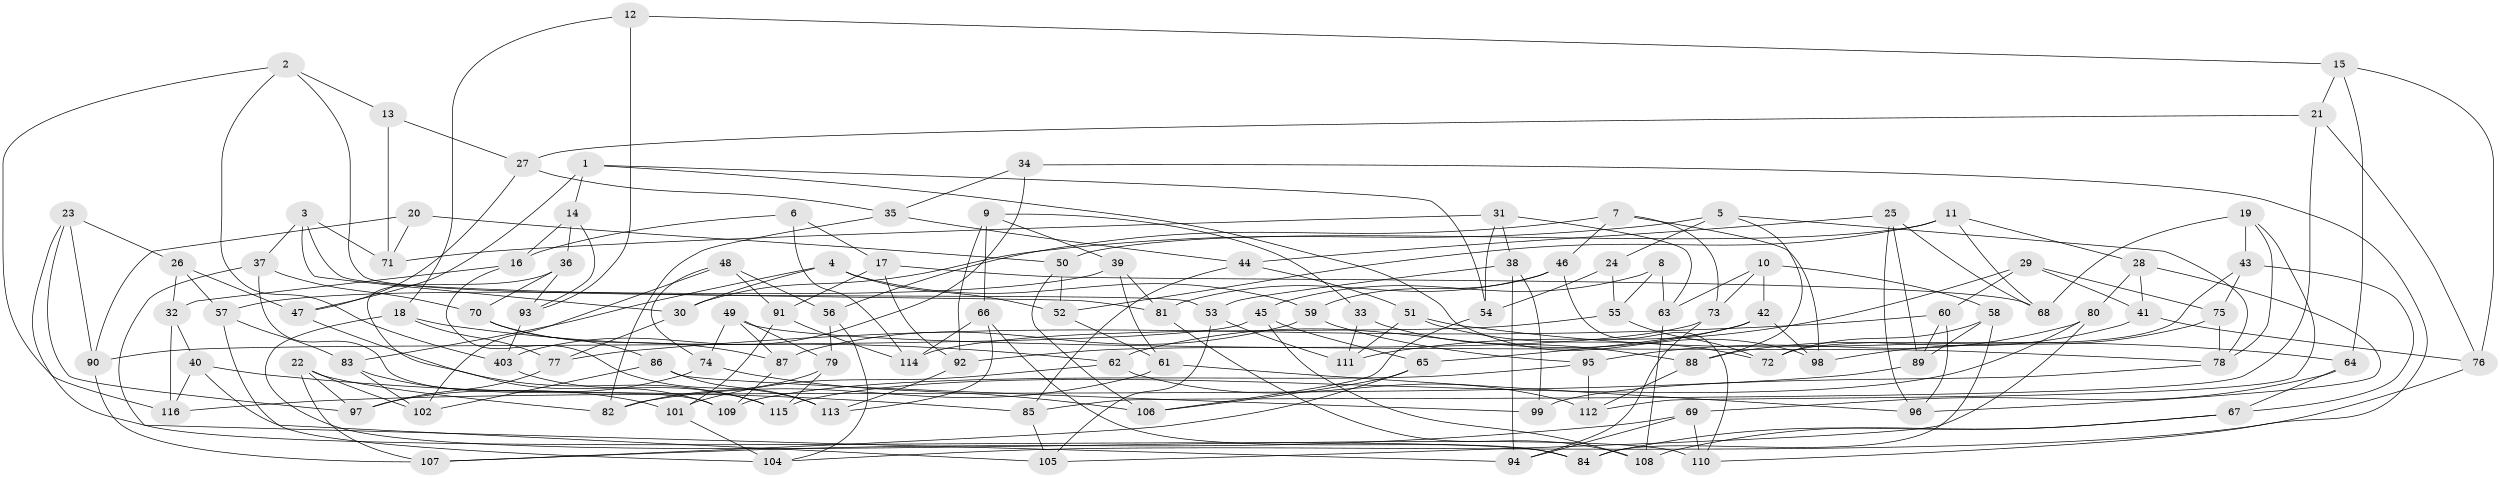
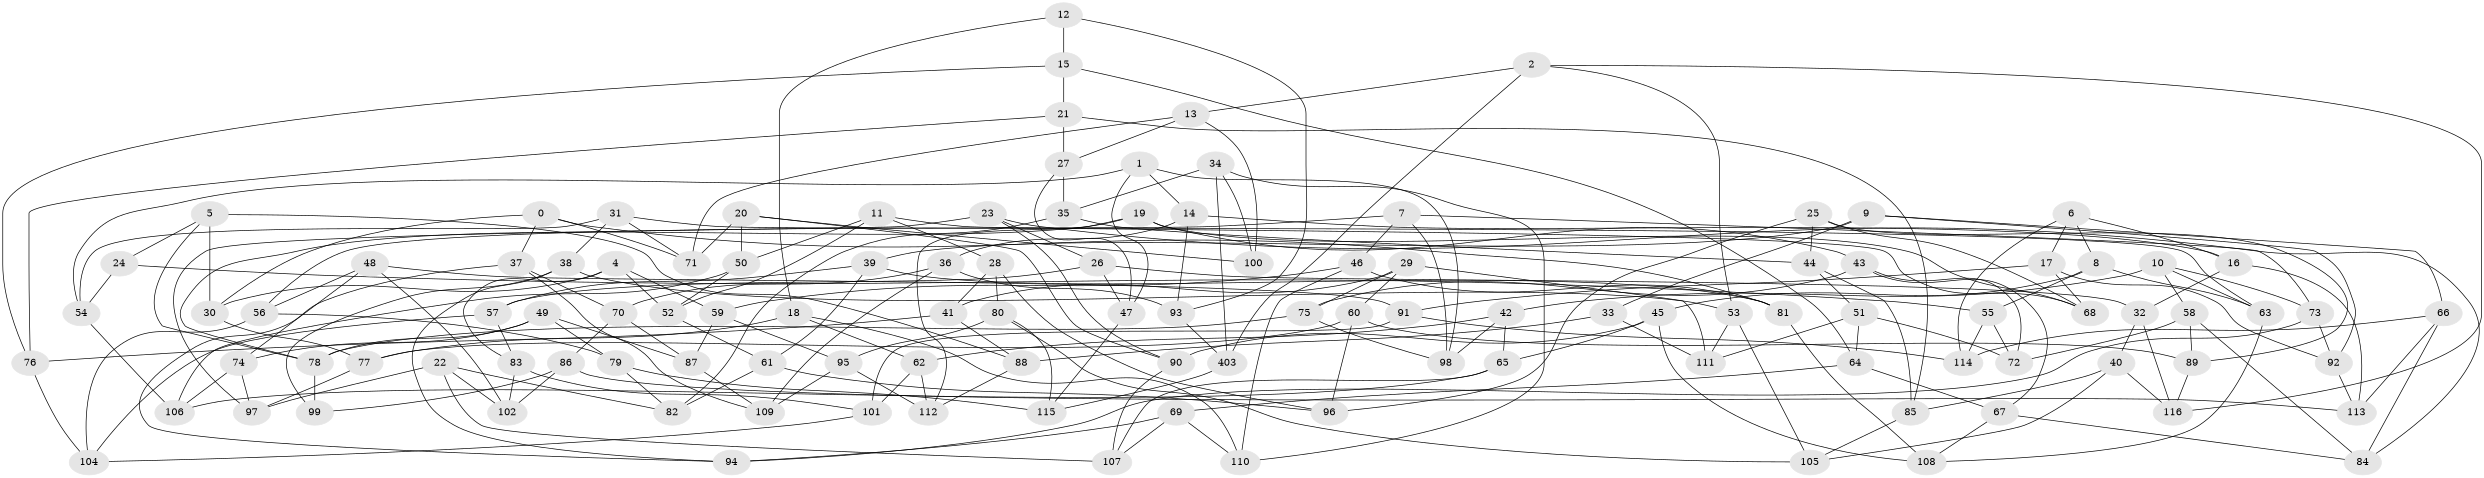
(305, 214) -> (541, 214)
none -> (2087, 245)
none -> (1254, 264)
